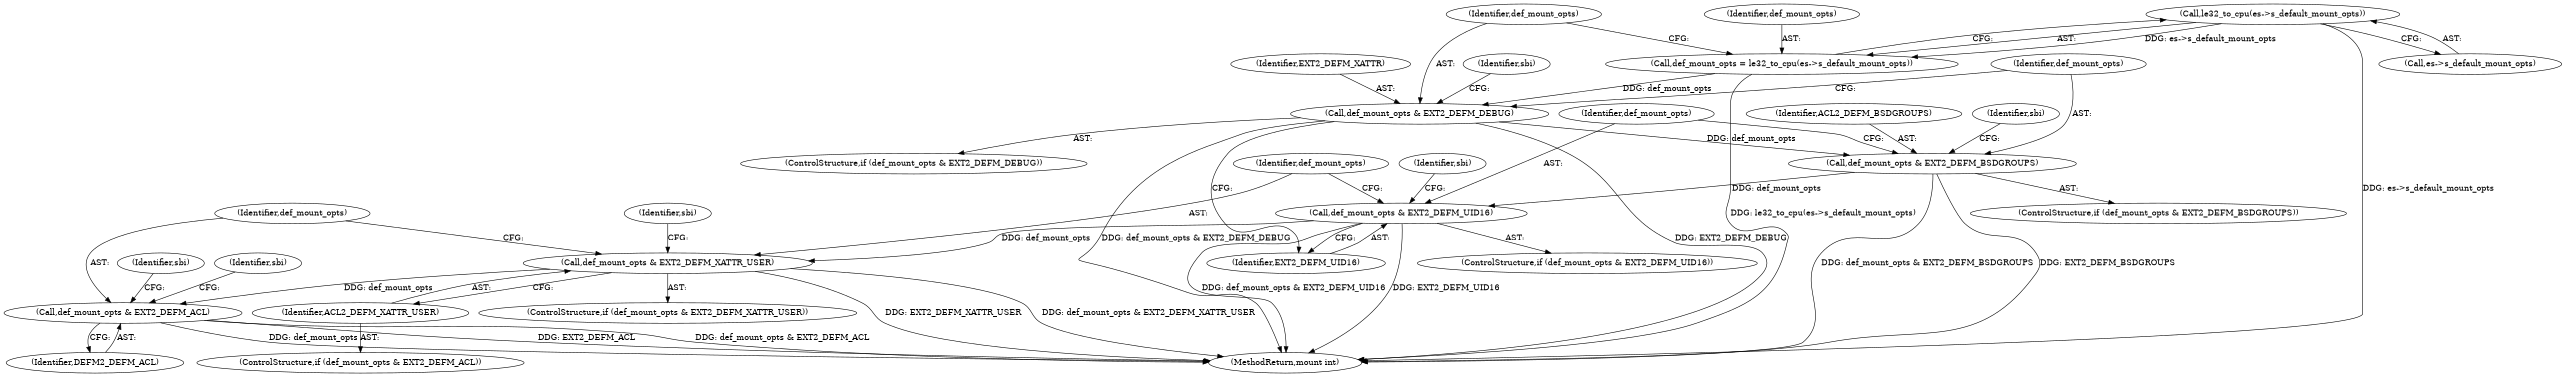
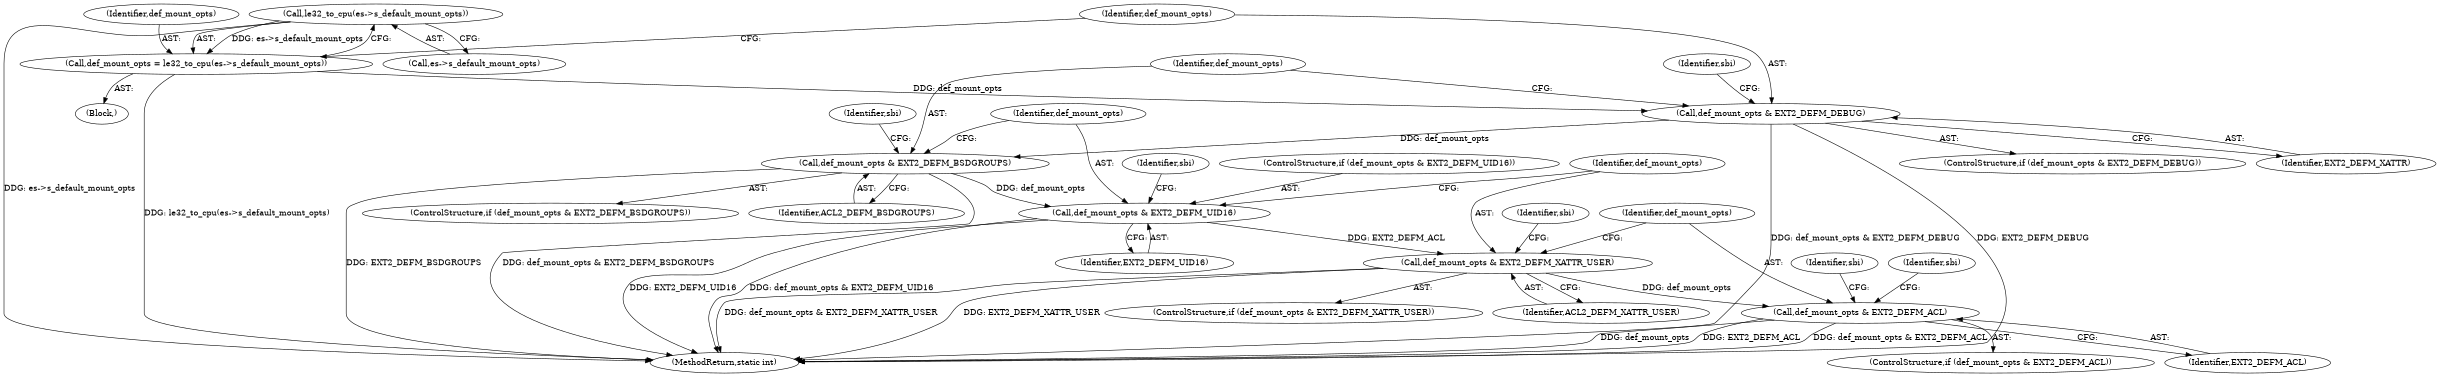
none -> (102, 114)
(1214, 177) -> (2069, 138)
none -> (886, 187)
(1046, 238) -> (1396, 238)
(1491, 238) -> (1269, 188)
(360, 336) -> (1970, 324)
(95, 363) -> (2248, 363)
(1285, 363) -> (724, 363)
